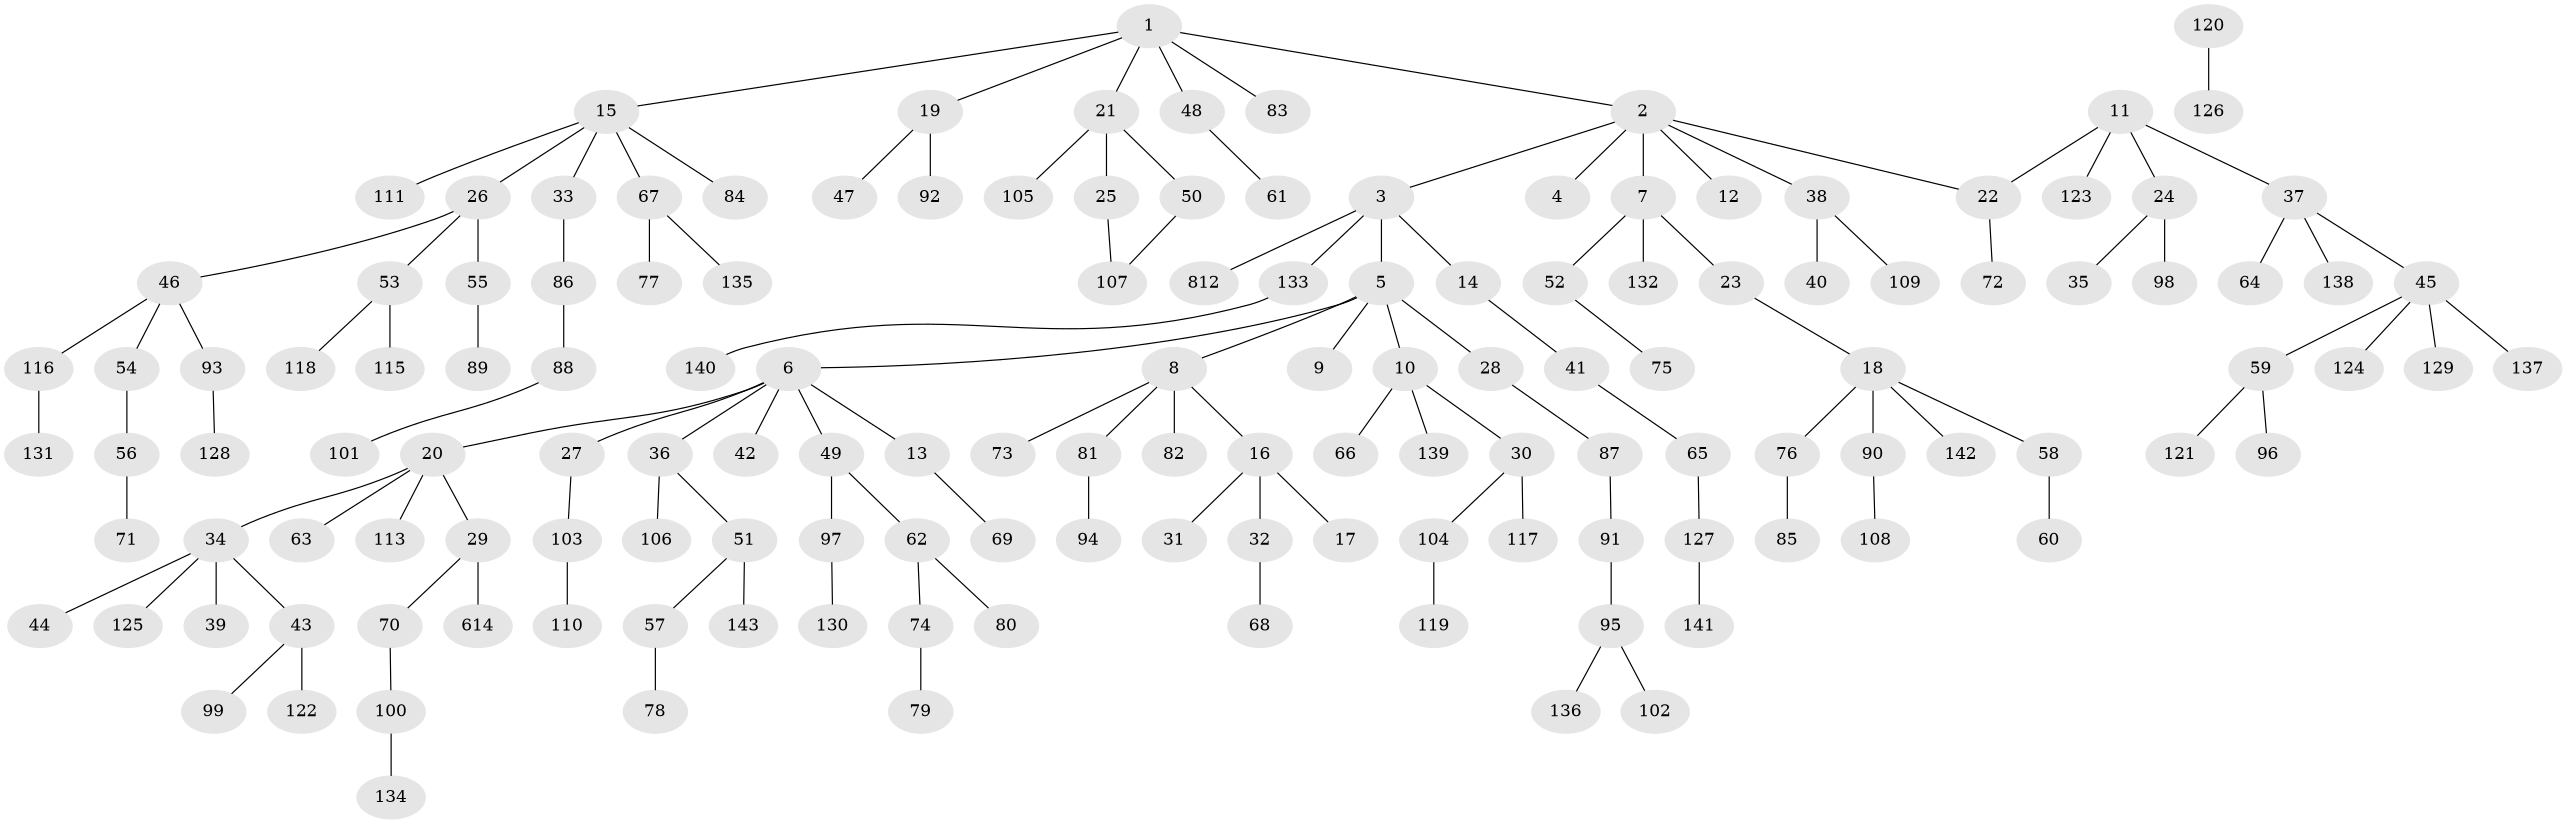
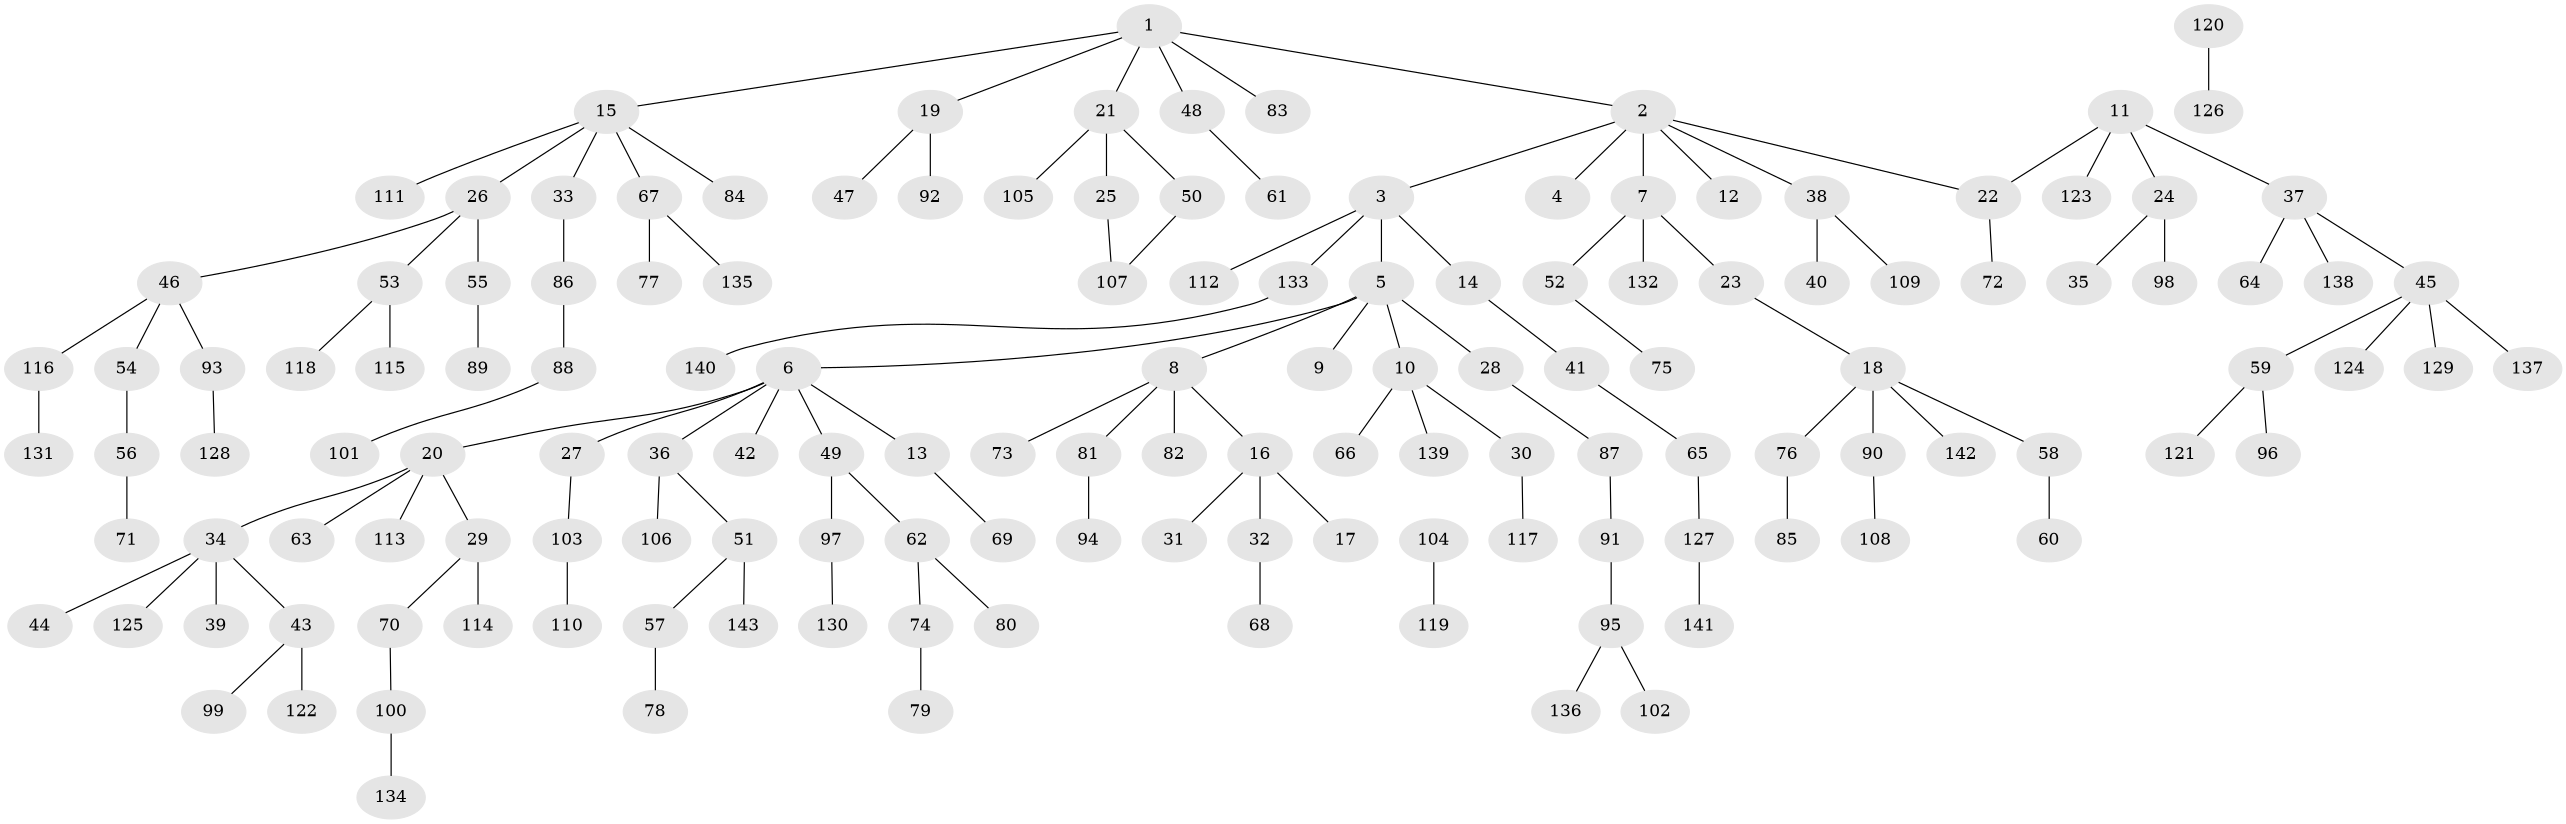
(1204, 283) -> (1204, 283)
(1478, 497) -> none
(478, 626) -> (478, 626)
